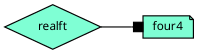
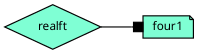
(168, 27) -> (168, 27)
